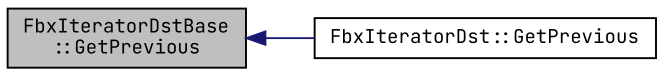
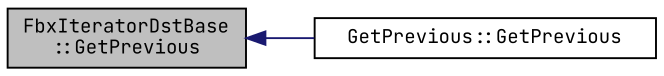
(485, 38) -> (485, 38)
